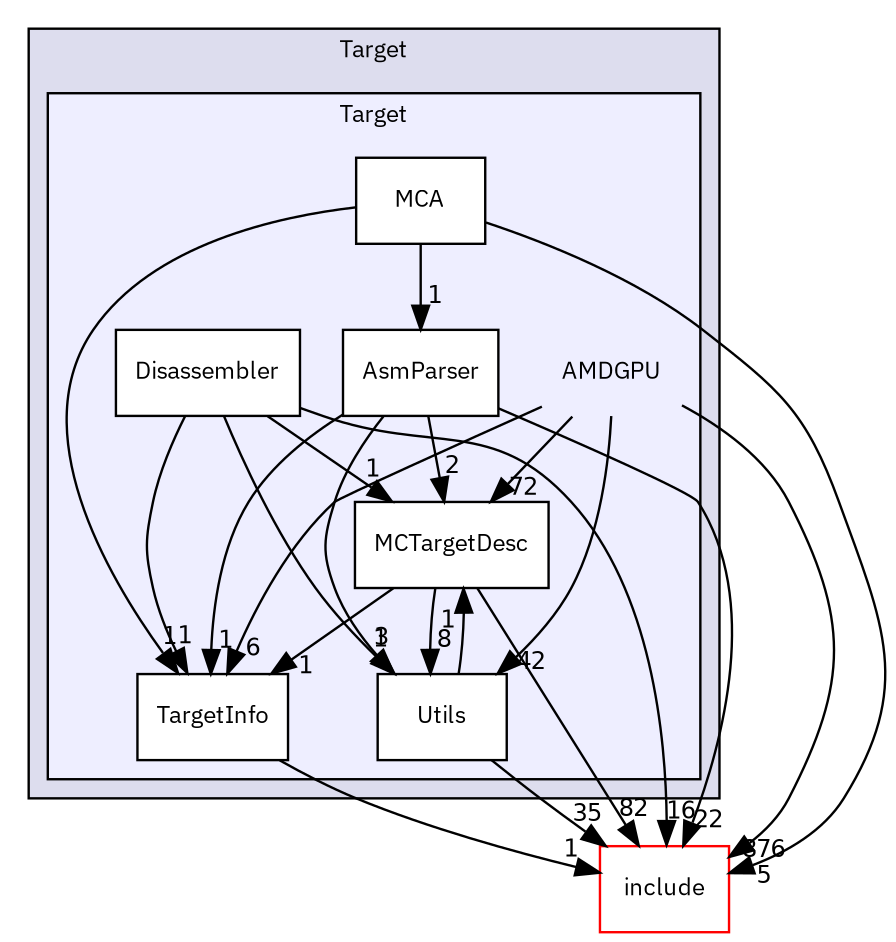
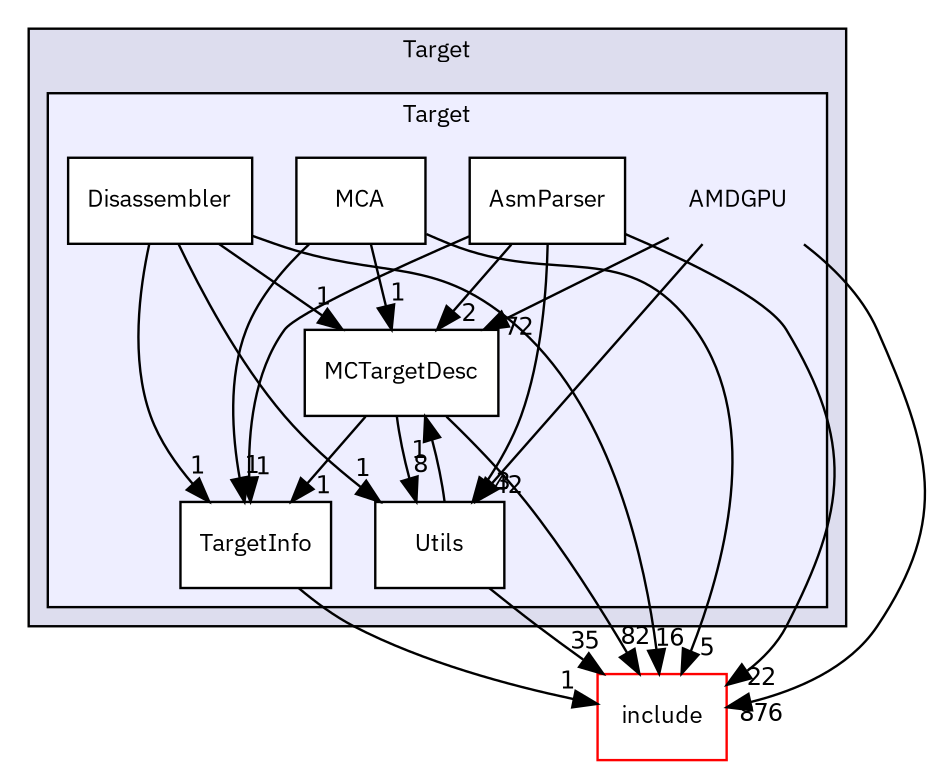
(421, 275) -> (378, 275)
(384, 478) -> none
